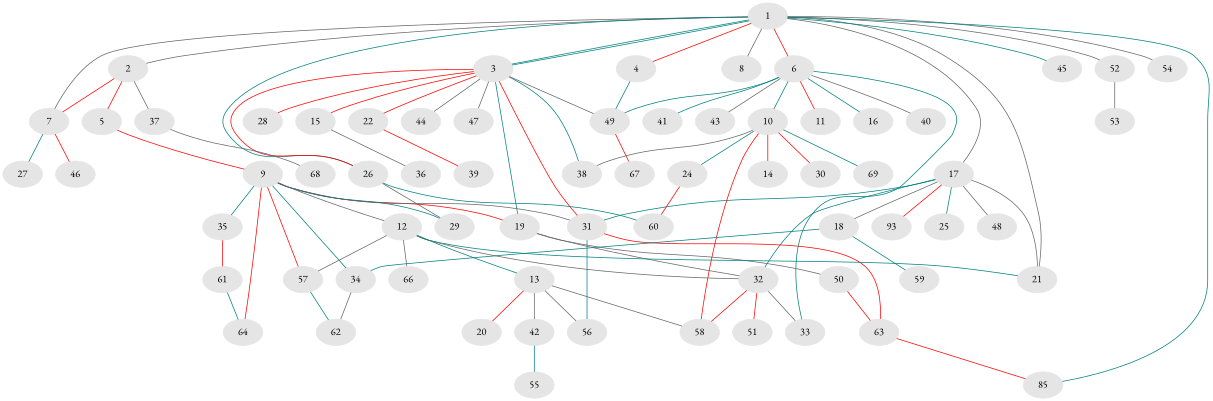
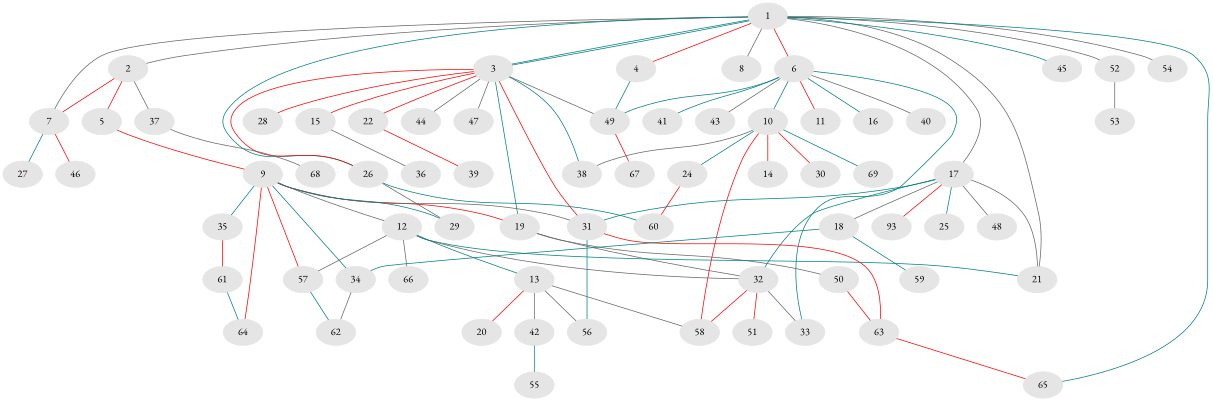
(1043, 385) -> (1043, 385)
